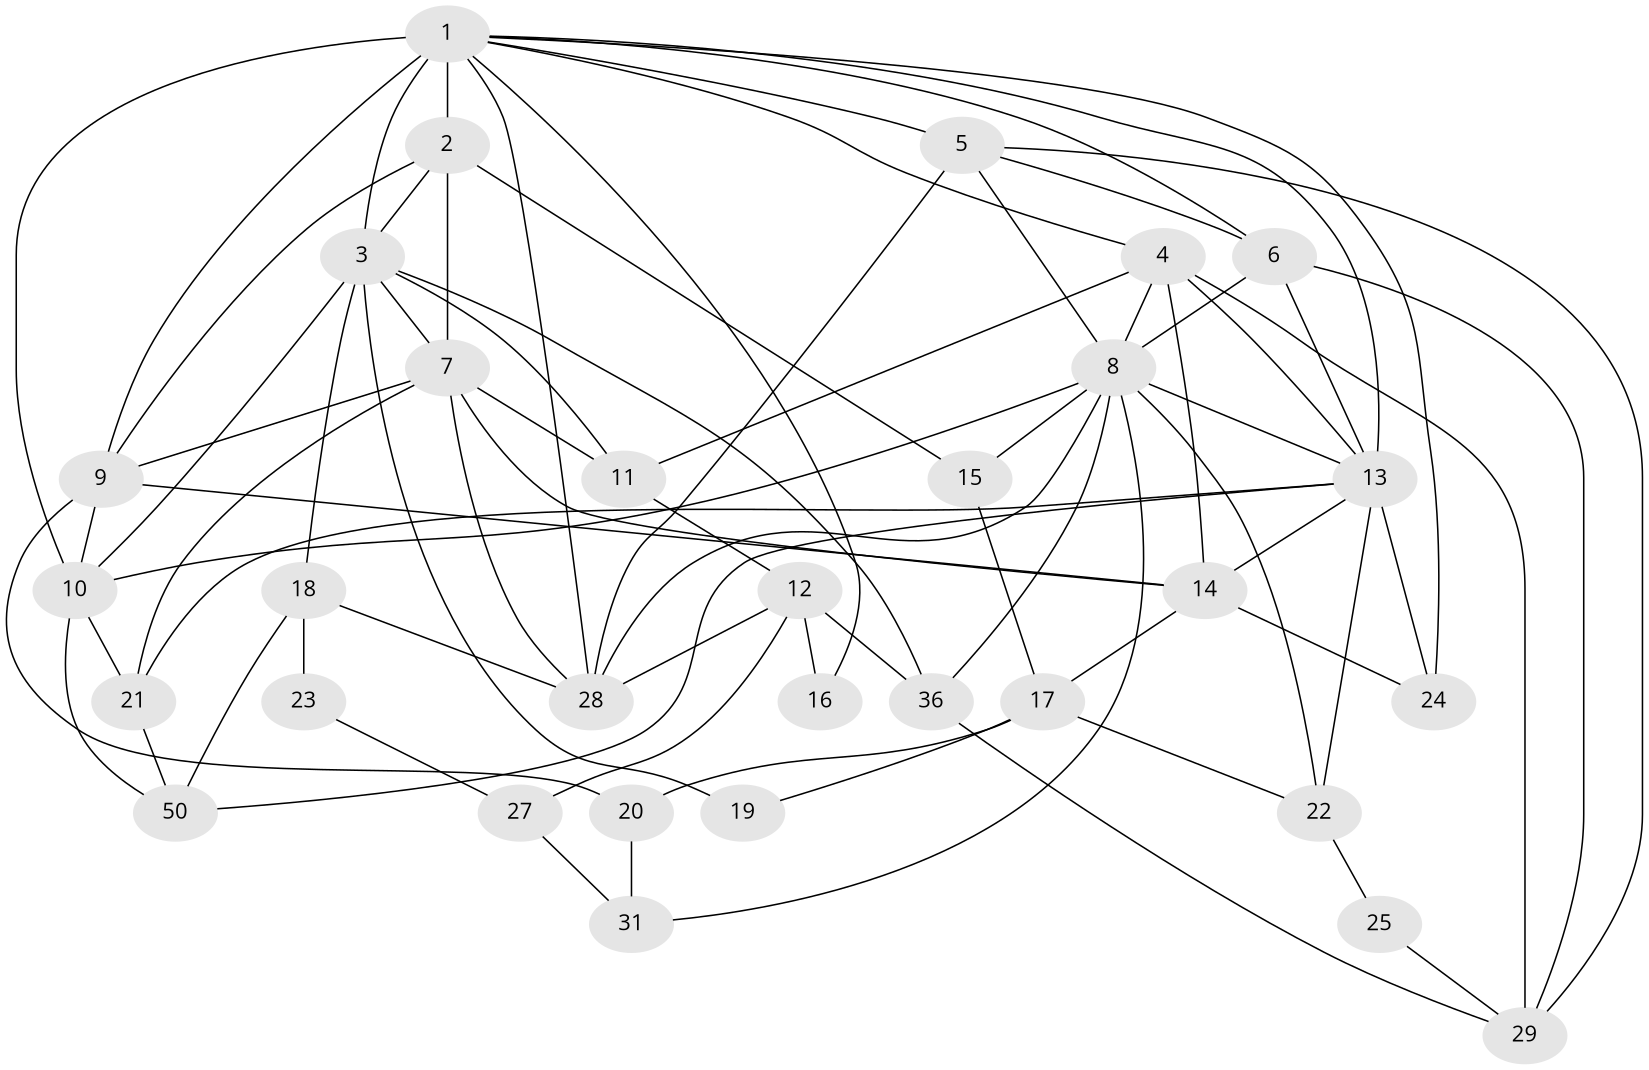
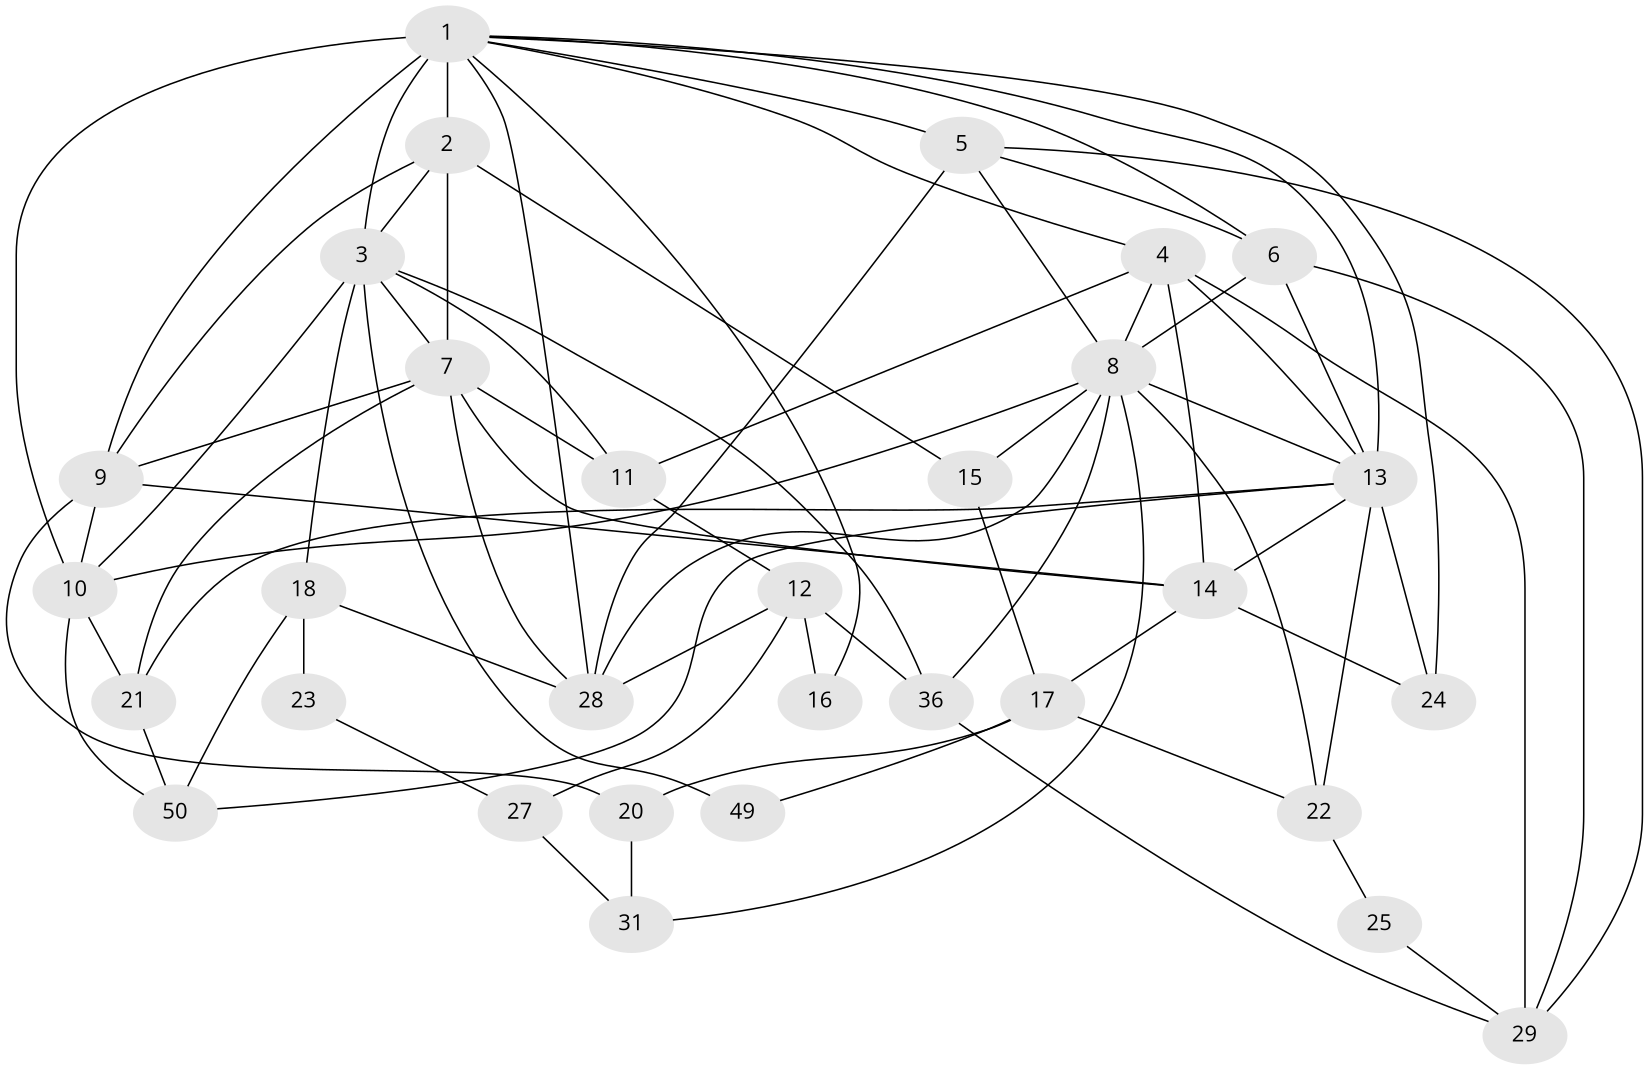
(743, 813) -> (743, 813)
